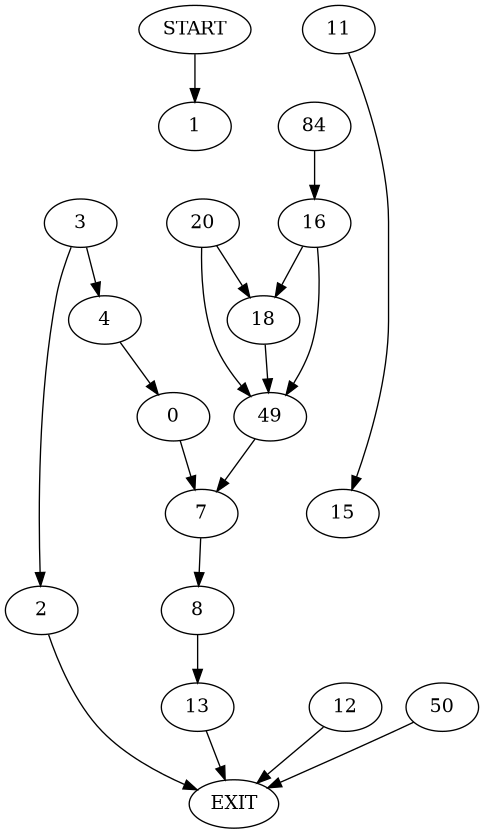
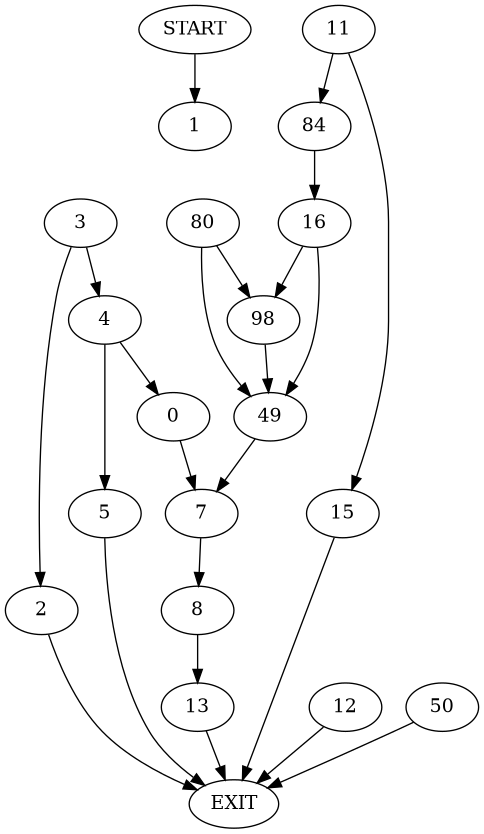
none -> (328, 71)
(203, 223) -> (203, 223)
(264, 320) -> (264, 320)
none -> (105, 514)
none -> (291, 652)
